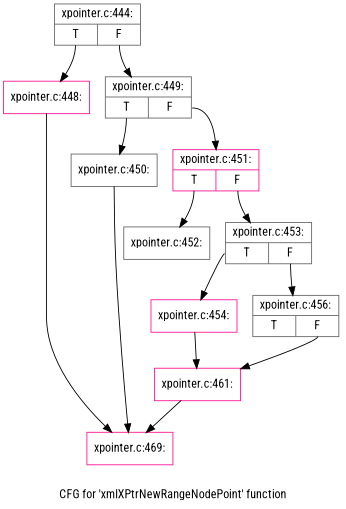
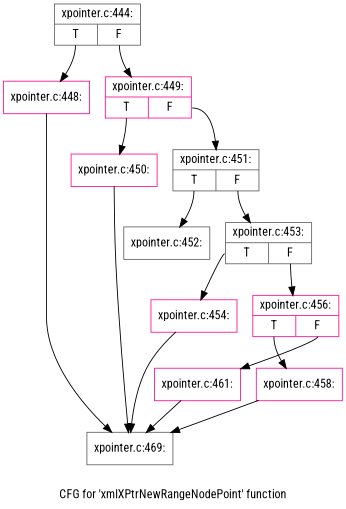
(148, 97) -> (148, 97)
(114, 170) -> (114, 170)
(216, 170) -> (216, 170)
(296, 316) -> (296, 316)
(196, 346) -> (144, 373)
none -> (299, 384)
(130, 449) -> (130, 449)
